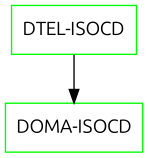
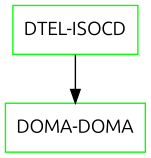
(74, 128) -> (75, 128)
